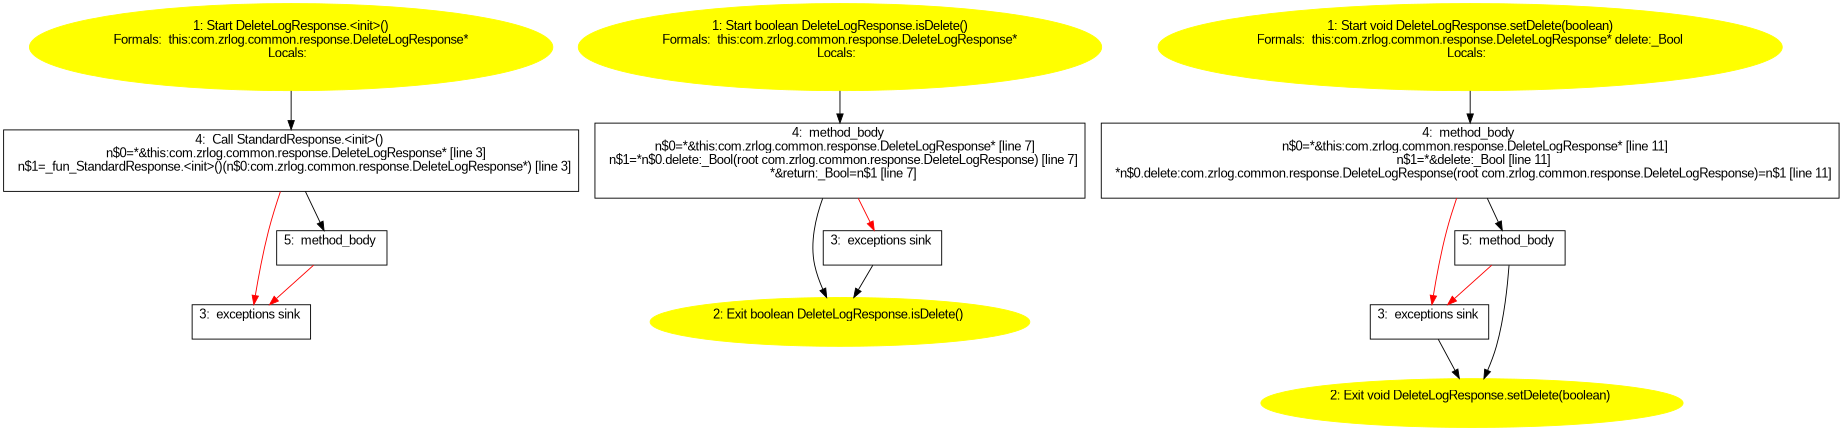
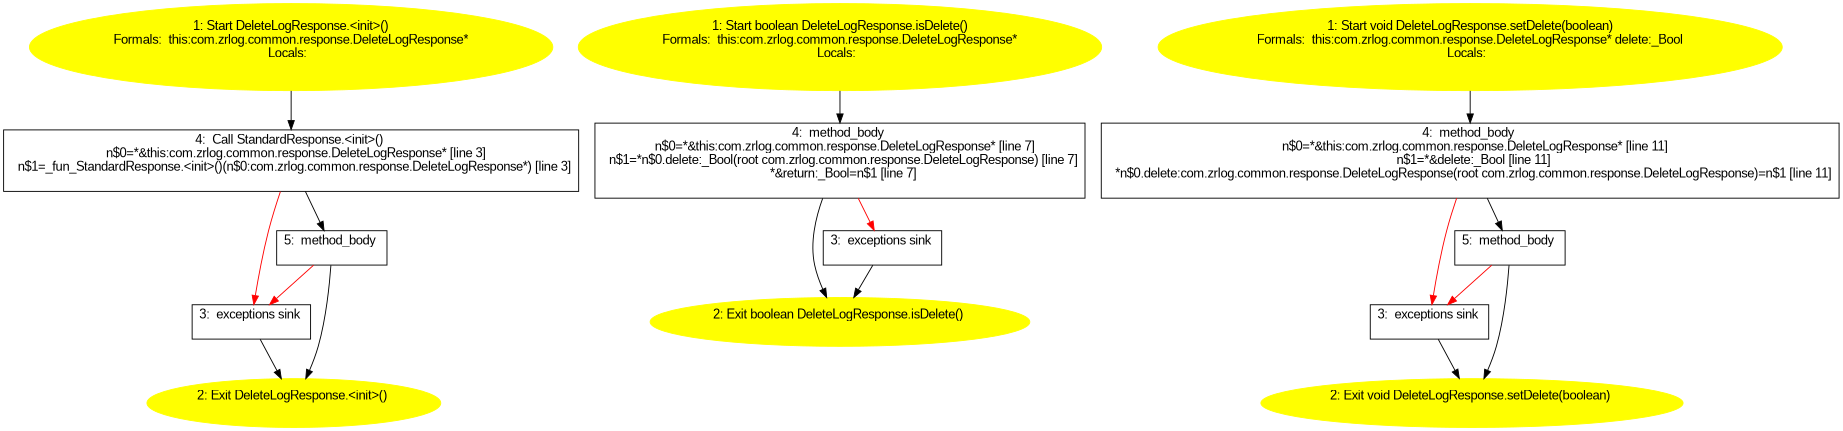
none -> (294, 403)
